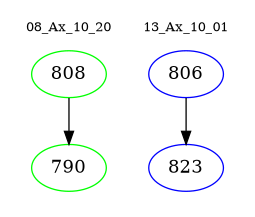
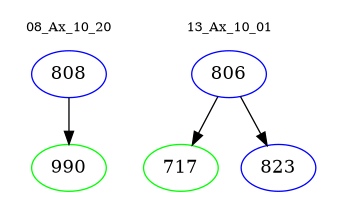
(69, 74) -> (69, 74)
(69, 168) -> (69, 168)
none -> (181, 168)
